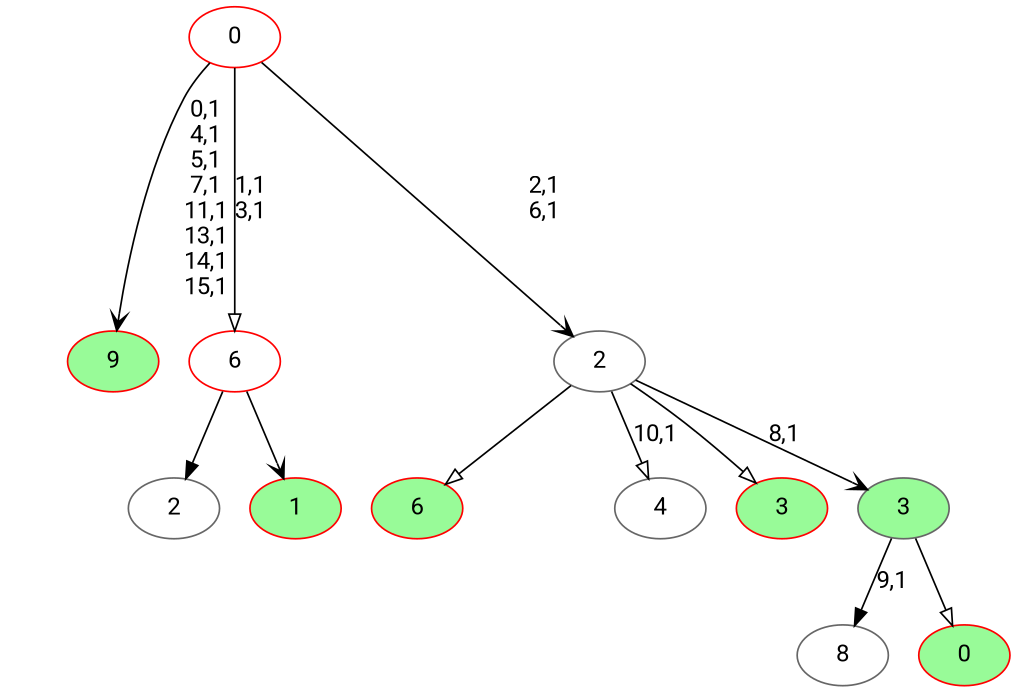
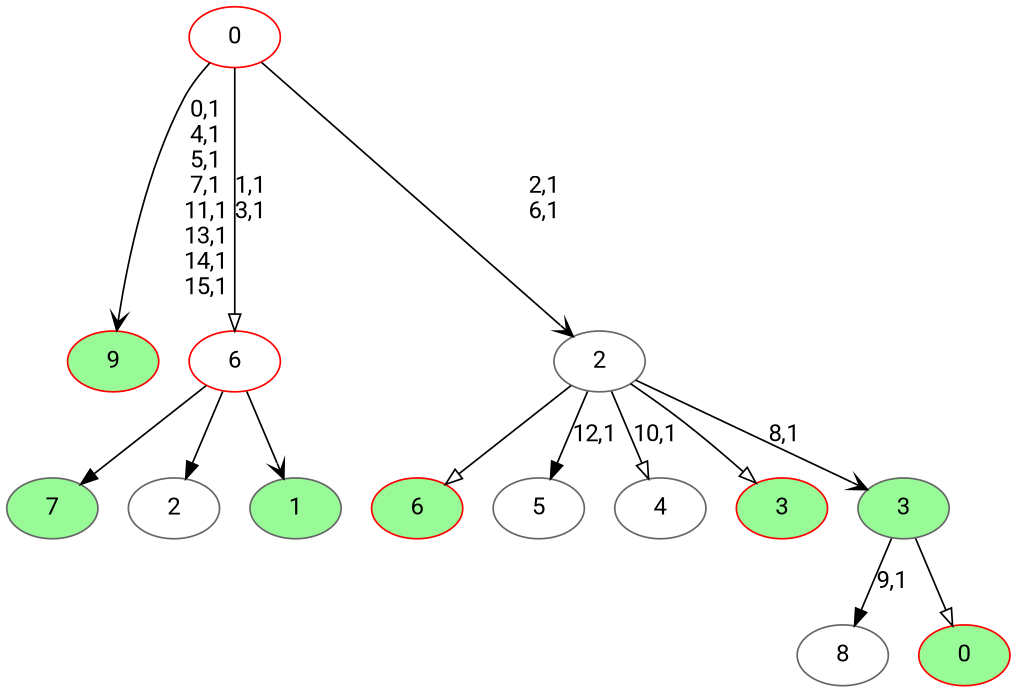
none -> (52, 508)
(296, 508) -> (296, 508)
none -> (539, 508)
